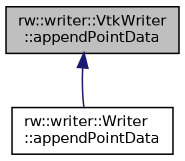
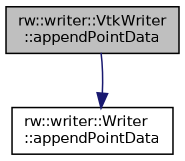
(82, 88) -> (103, 73)
